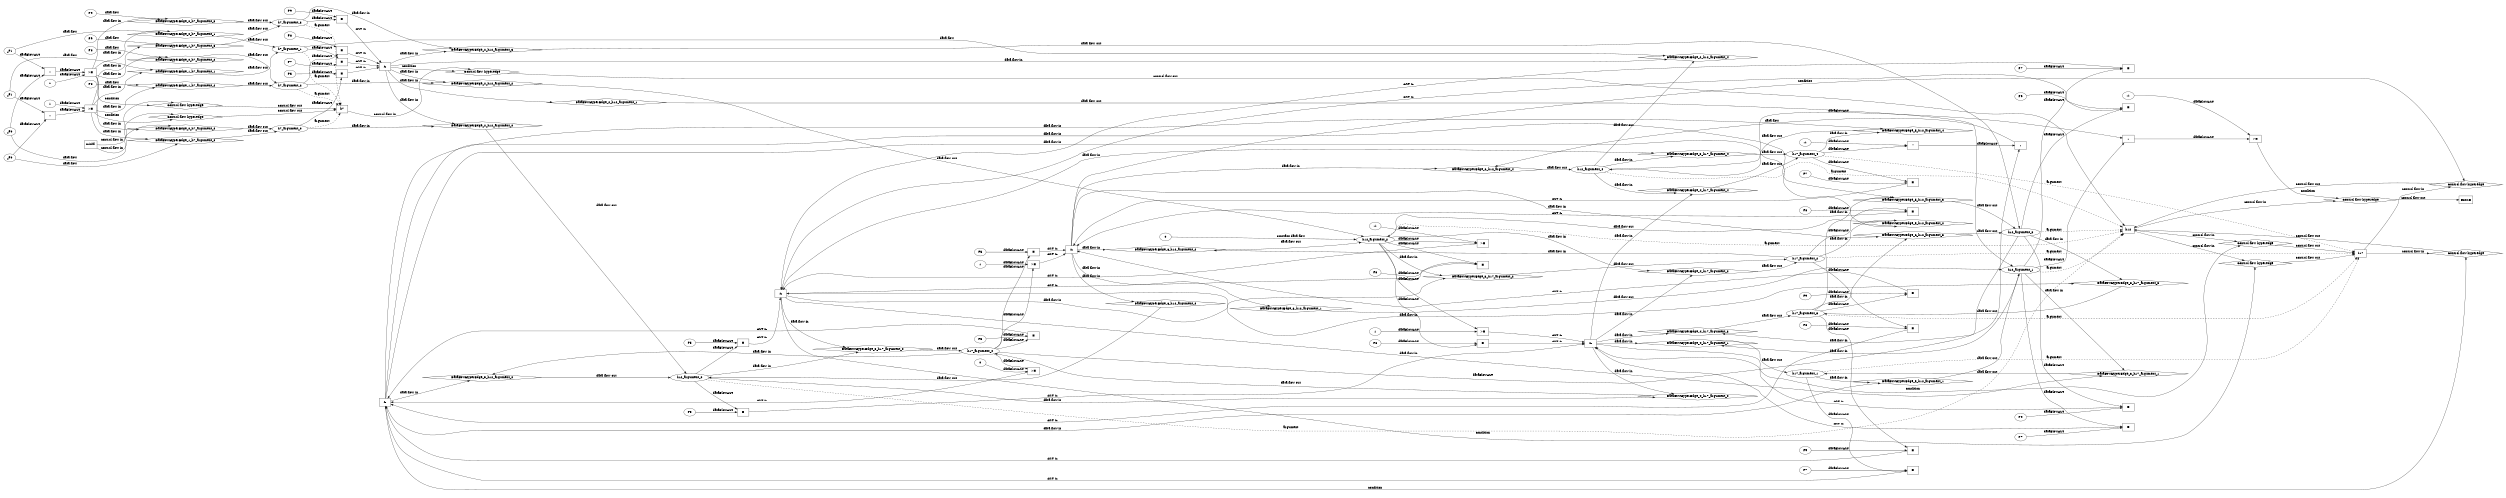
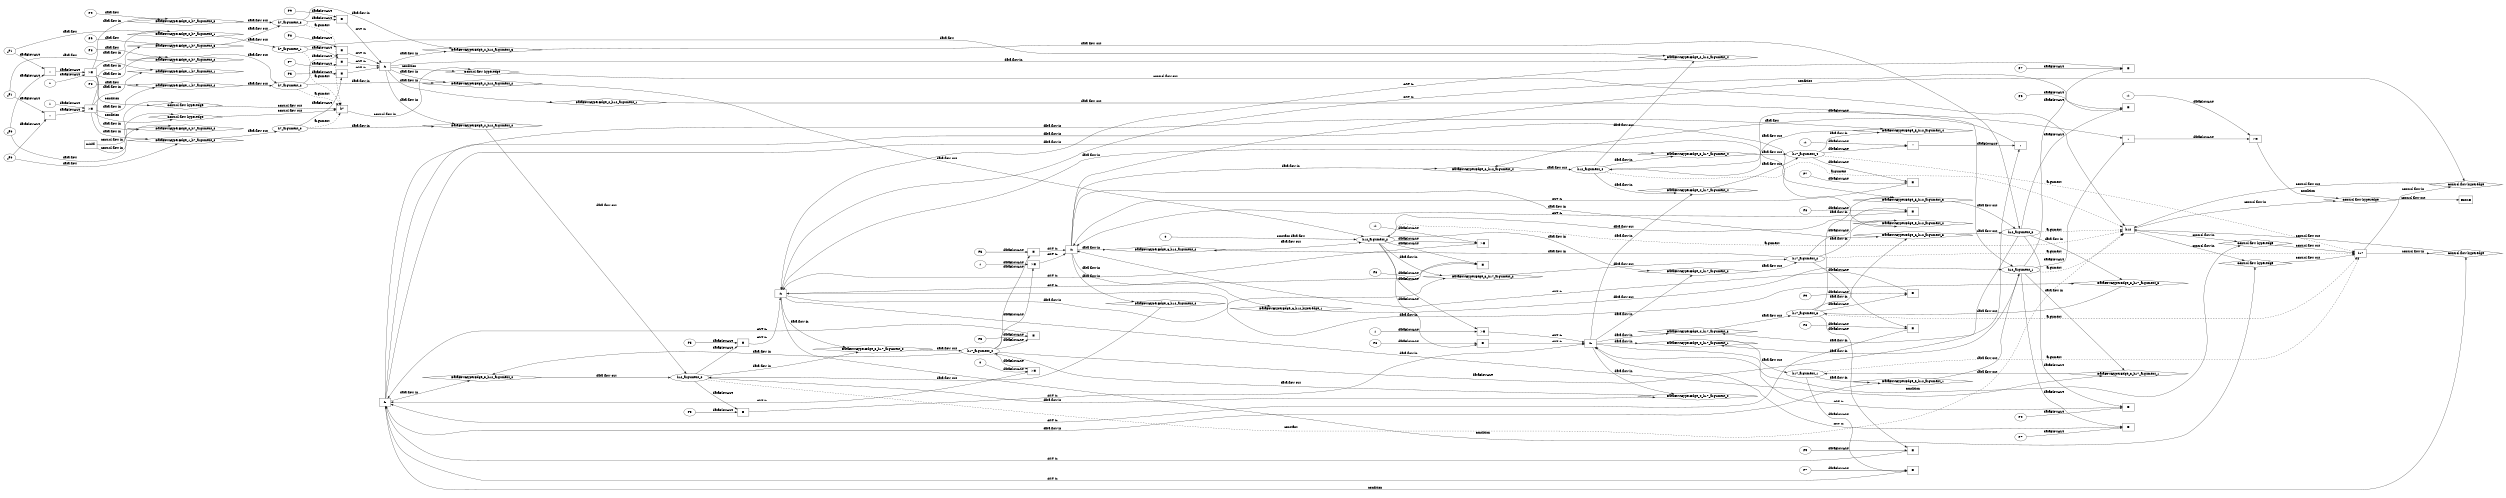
(249, 75) -> none
(257, 129) -> none
(1291, 309) -> (1291, 309)
(1291, 427) -> (1291, 427)
